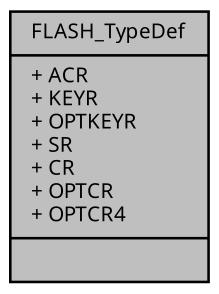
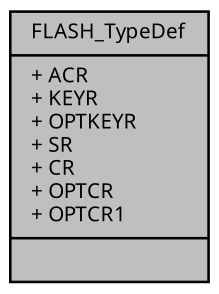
(79, 215) -> (79, 215)
